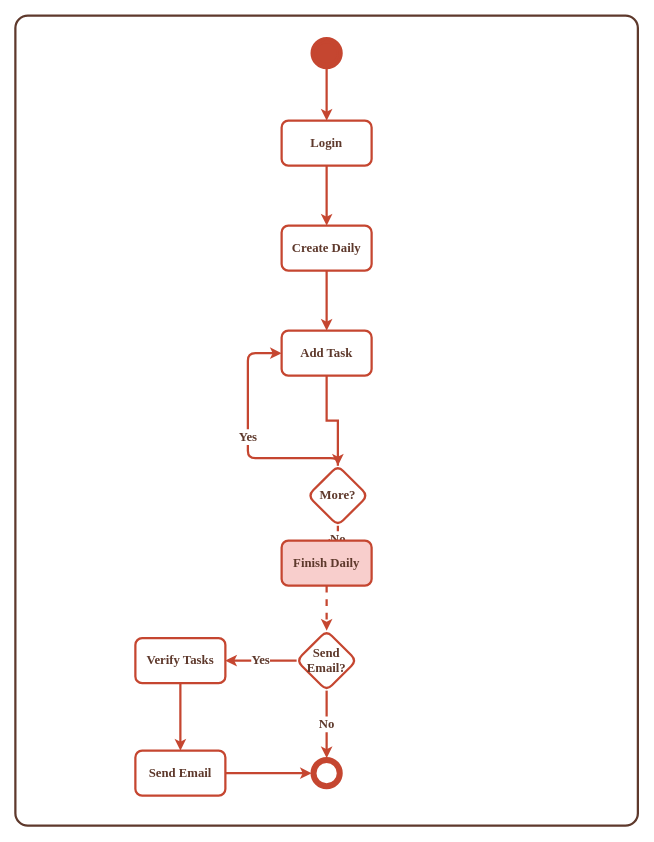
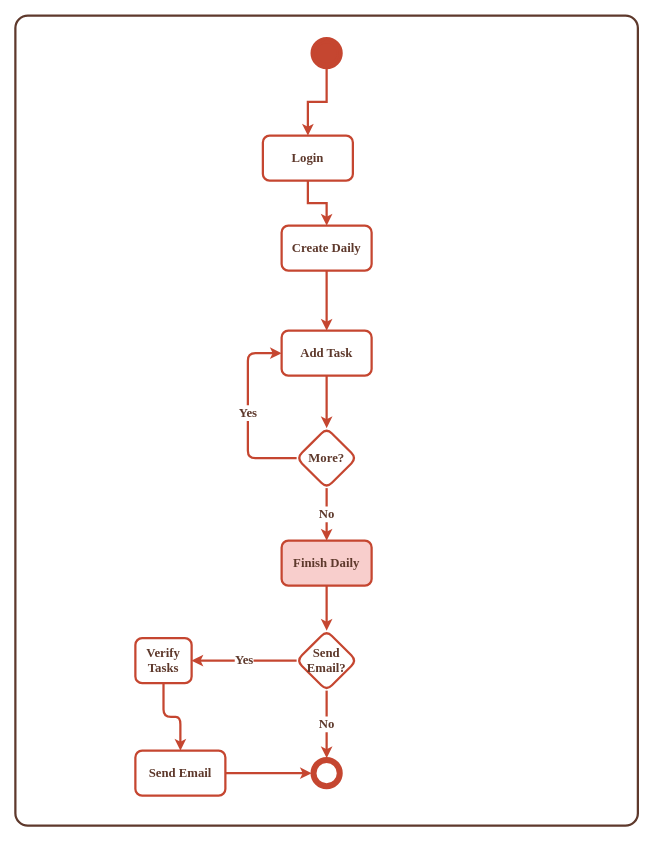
(327, 143) -> (308, 158)
(338, 495) -> (327, 458)
(327, 607) -> (327, 607)
(180, 660) -> (164, 660)
